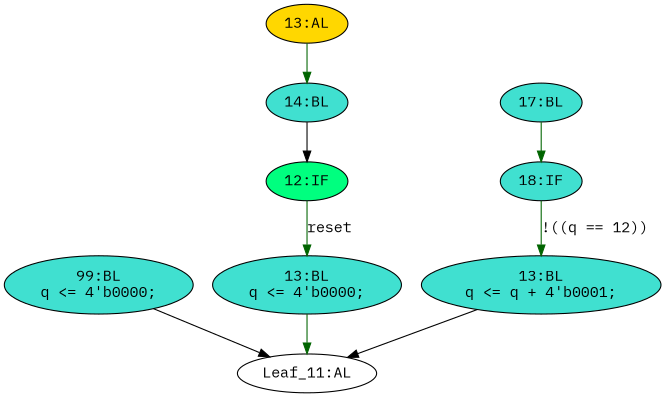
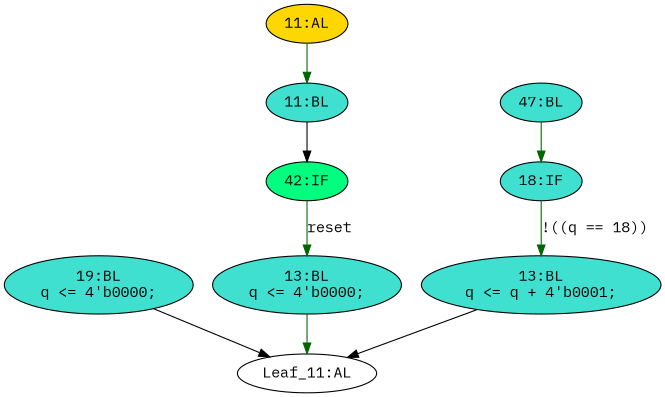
(307, 24) -> (307, 24)
(307, 103) -> (307, 103)
(541, 103) -> (541, 103)
(307, 181) -> (307, 181)
(595, 228) -> (595, 228)
(99, 285) -> (99, 285)
